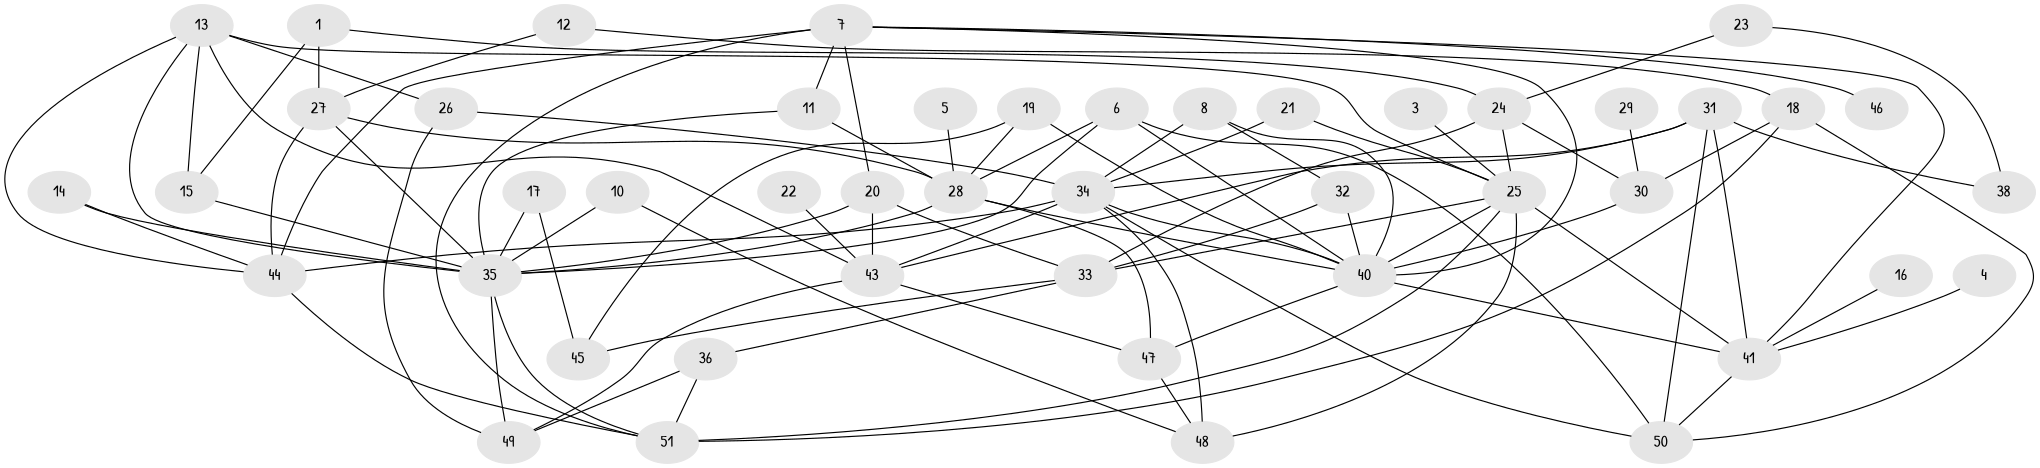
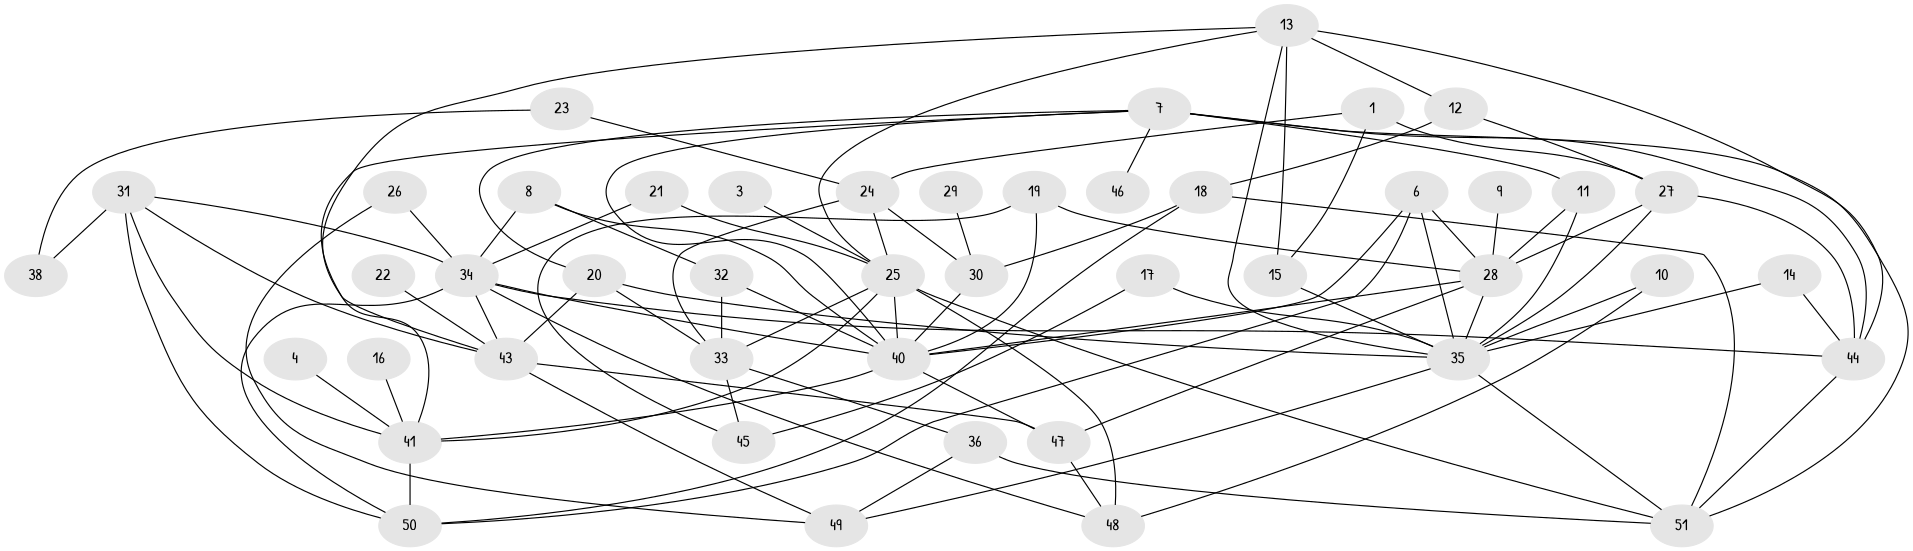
(329, 69) -> (1371, 67)
(945, 109) -> (1500, 192)
